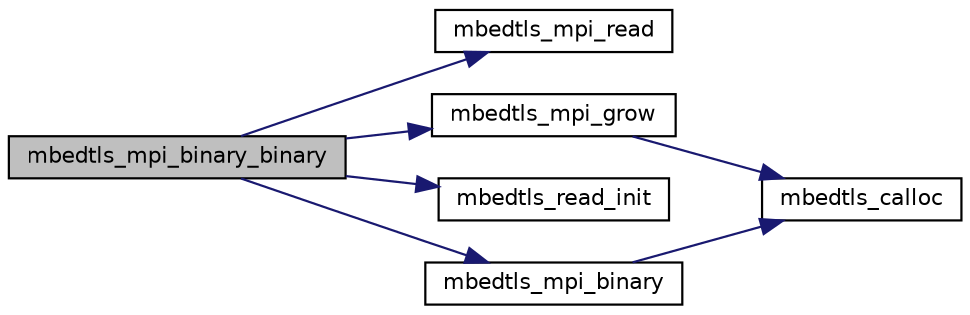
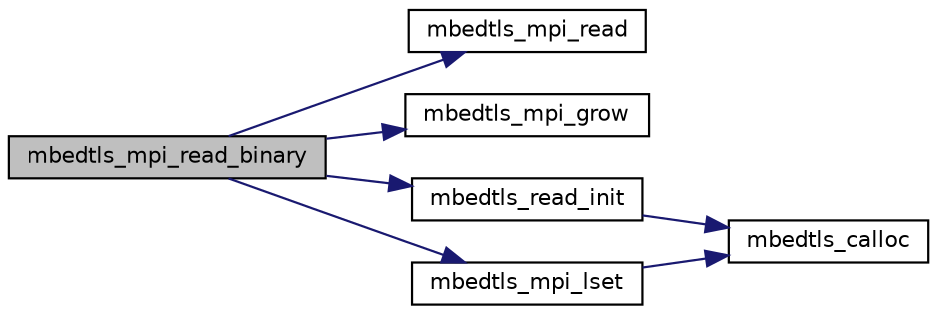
(697, 154) -> (674, 220)
(177, 157) -> (167, 157)
(554, 284) -> (527, 284)
